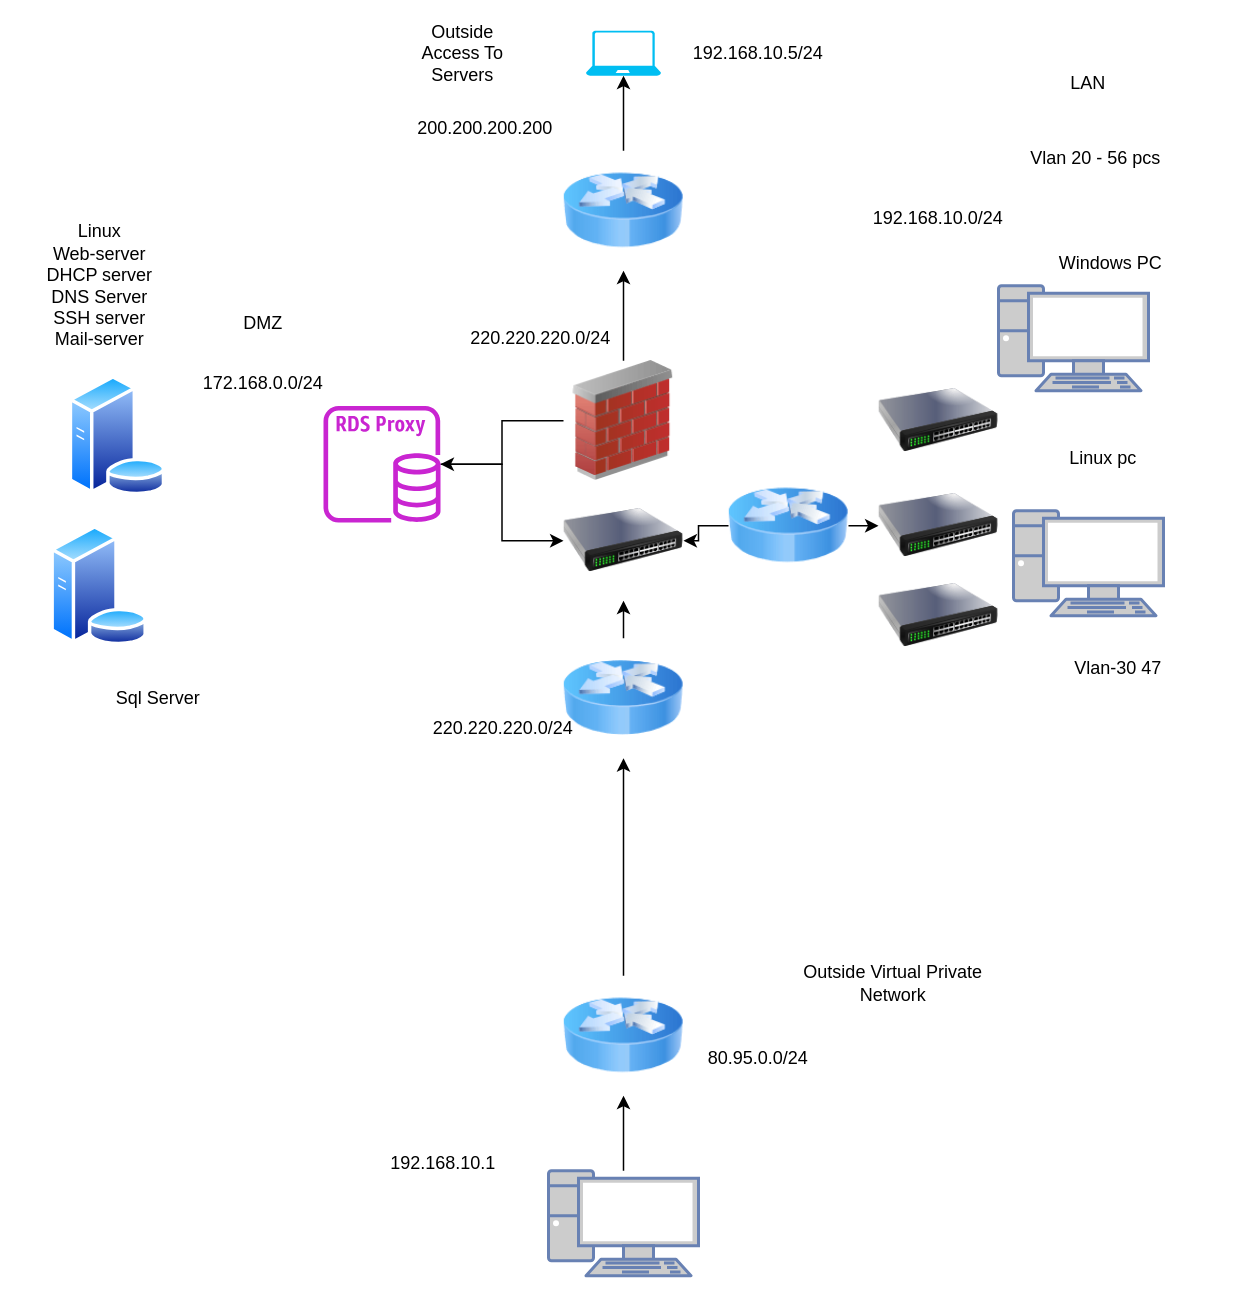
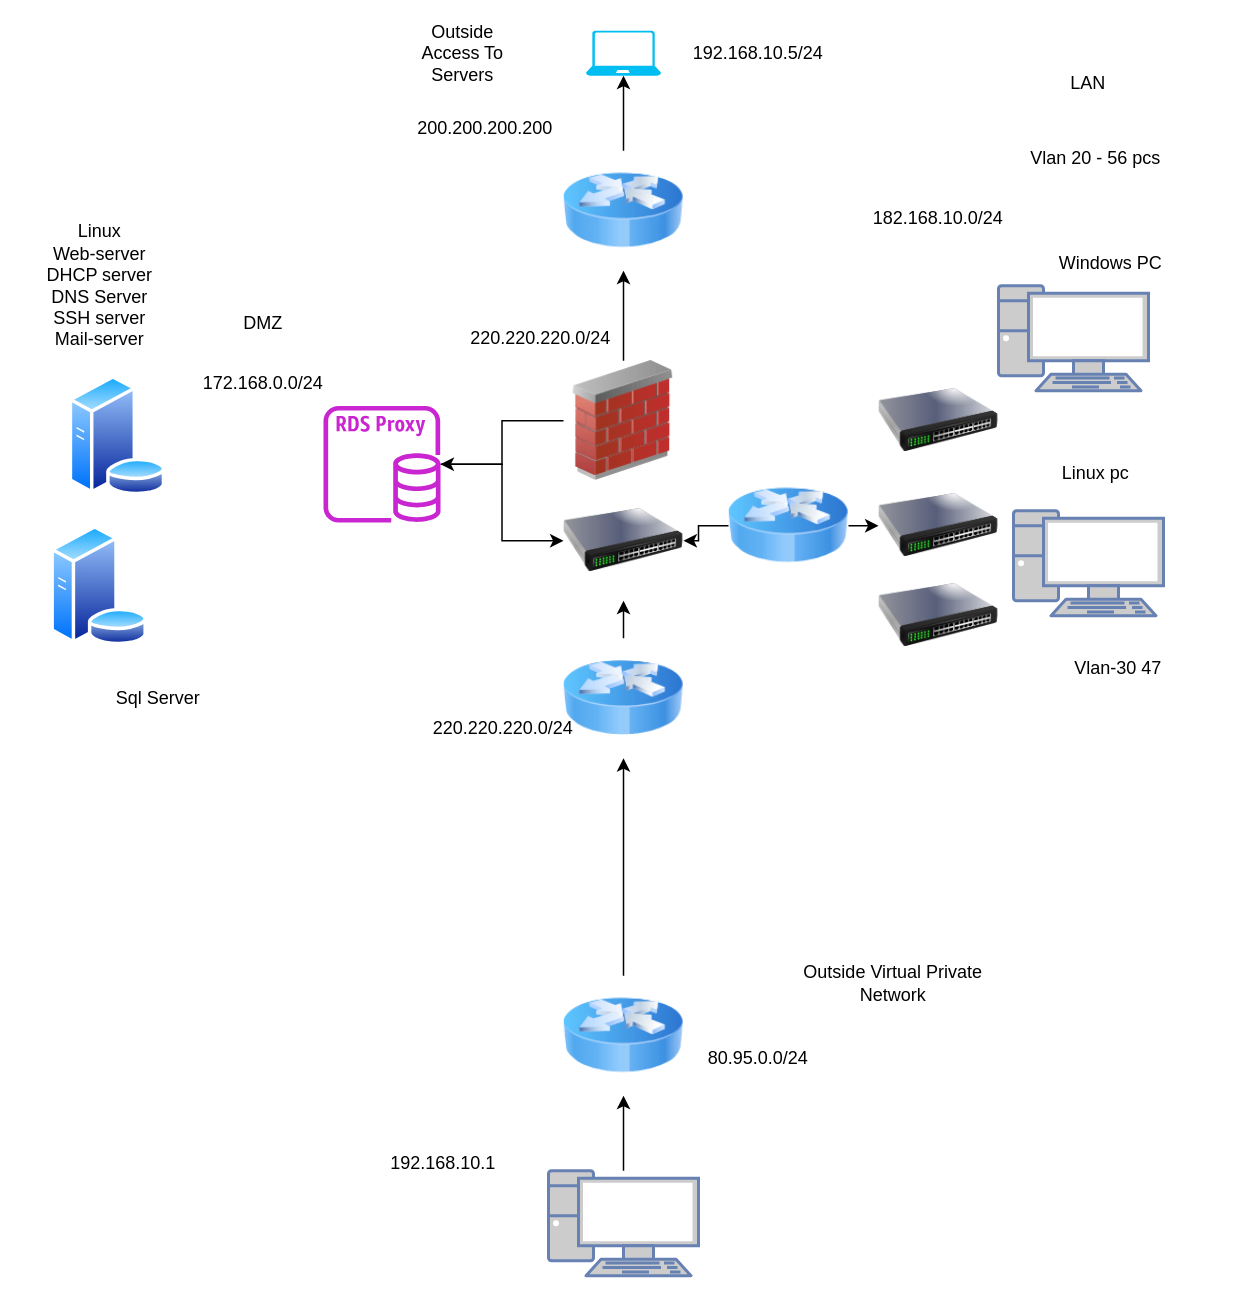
(938, 218) -> (938, 218)
(1103, 458) -> (1096, 473)
